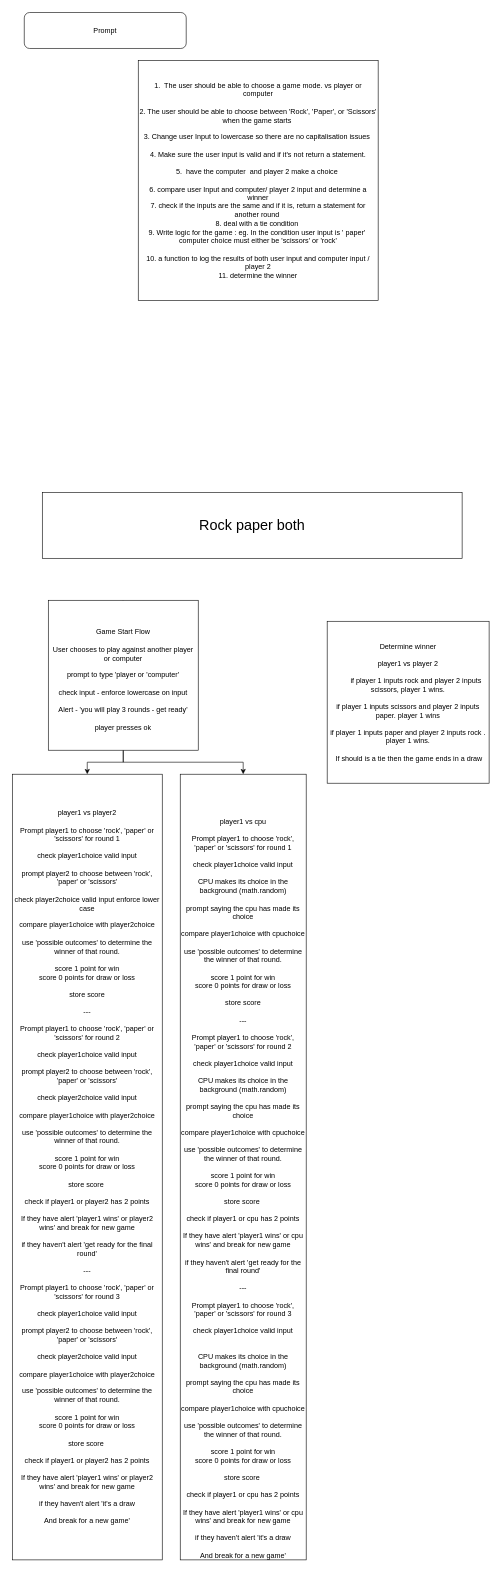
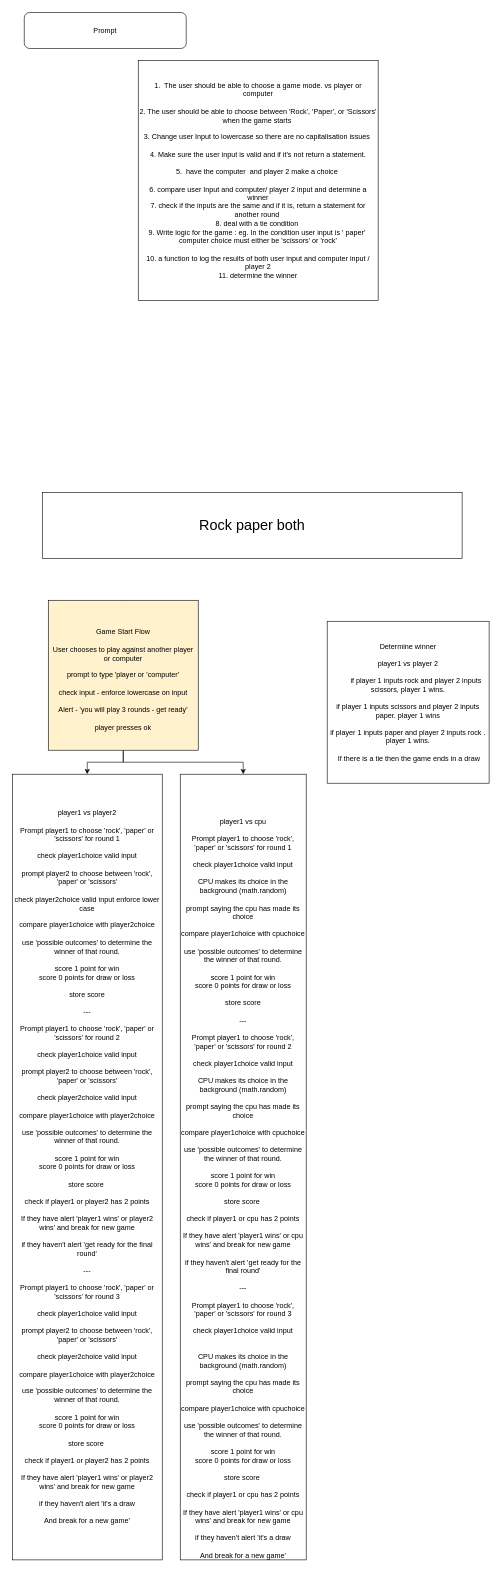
(123, 675) -> (123, 675)
(408, 702) -> (408, 702)
